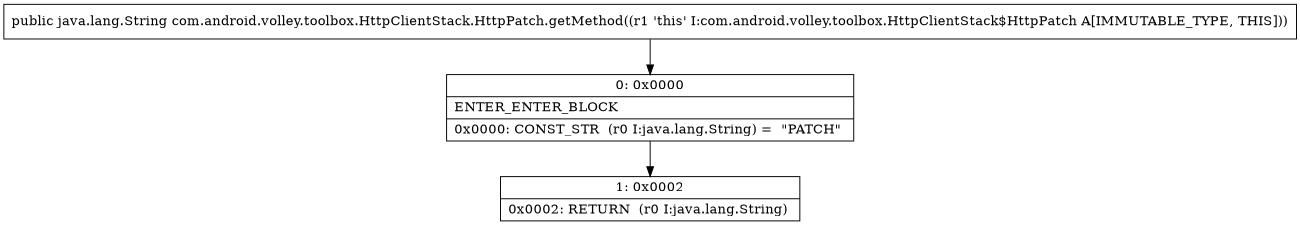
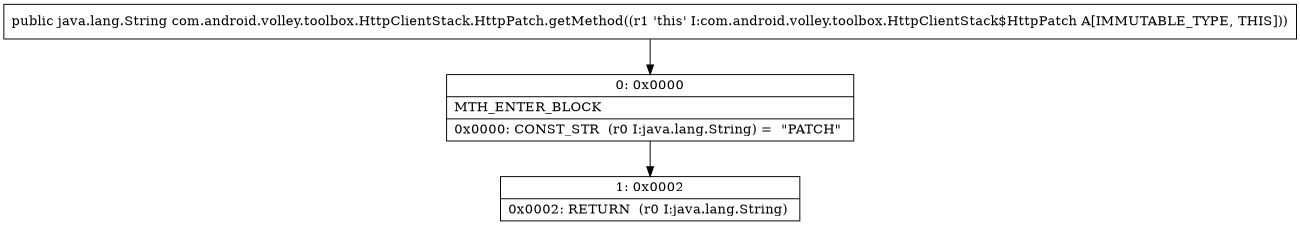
(537, 107) -> (528, 107)
